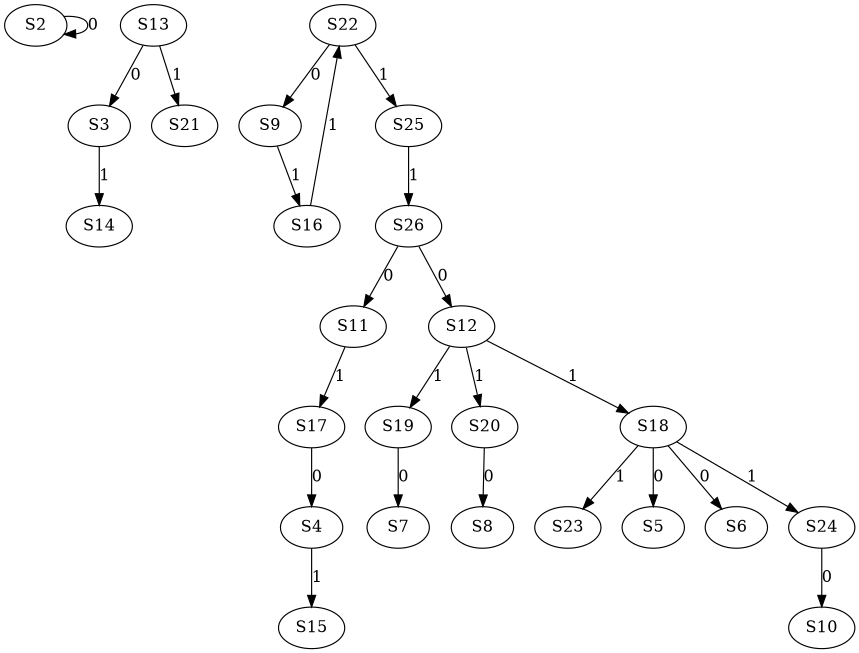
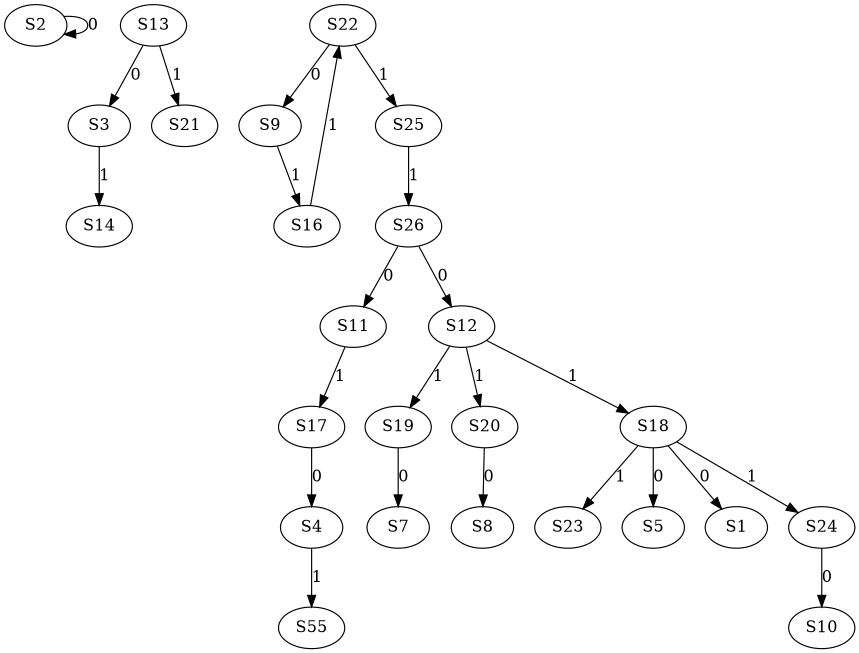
(736, 527) -> (736, 527)
(312, 628) -> (312, 628)
